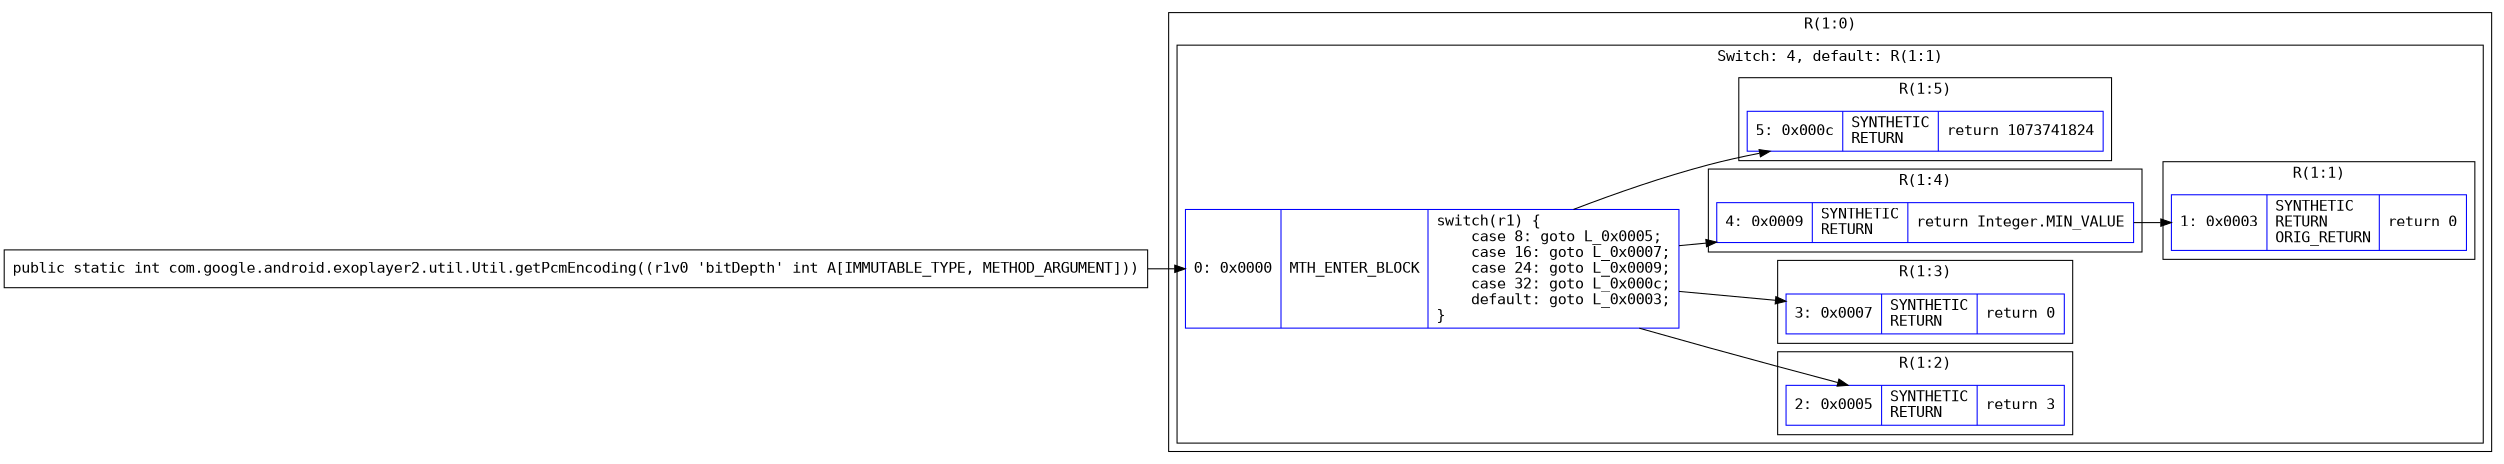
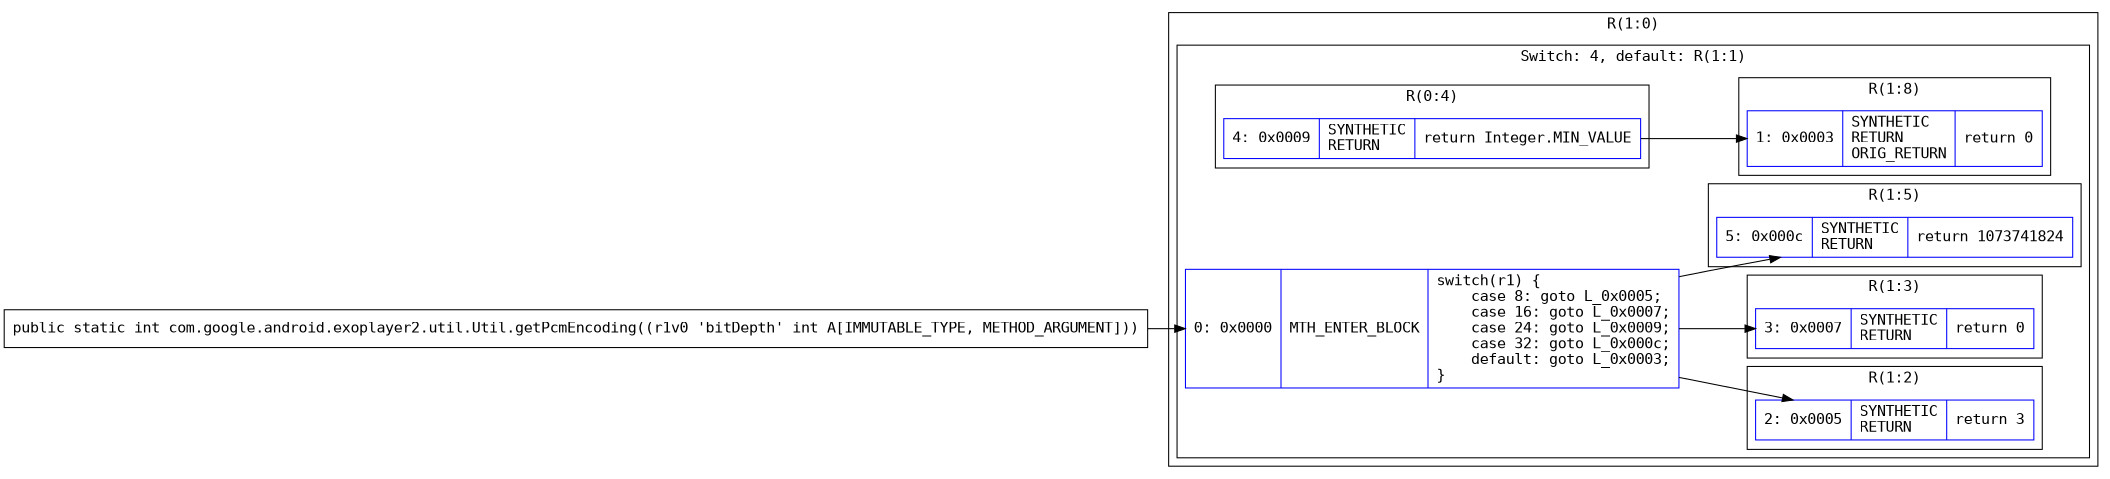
(2319, 174) -> (1895, 90)
(1925, 181) -> (1432, 97)
(1693, 244) -> none
